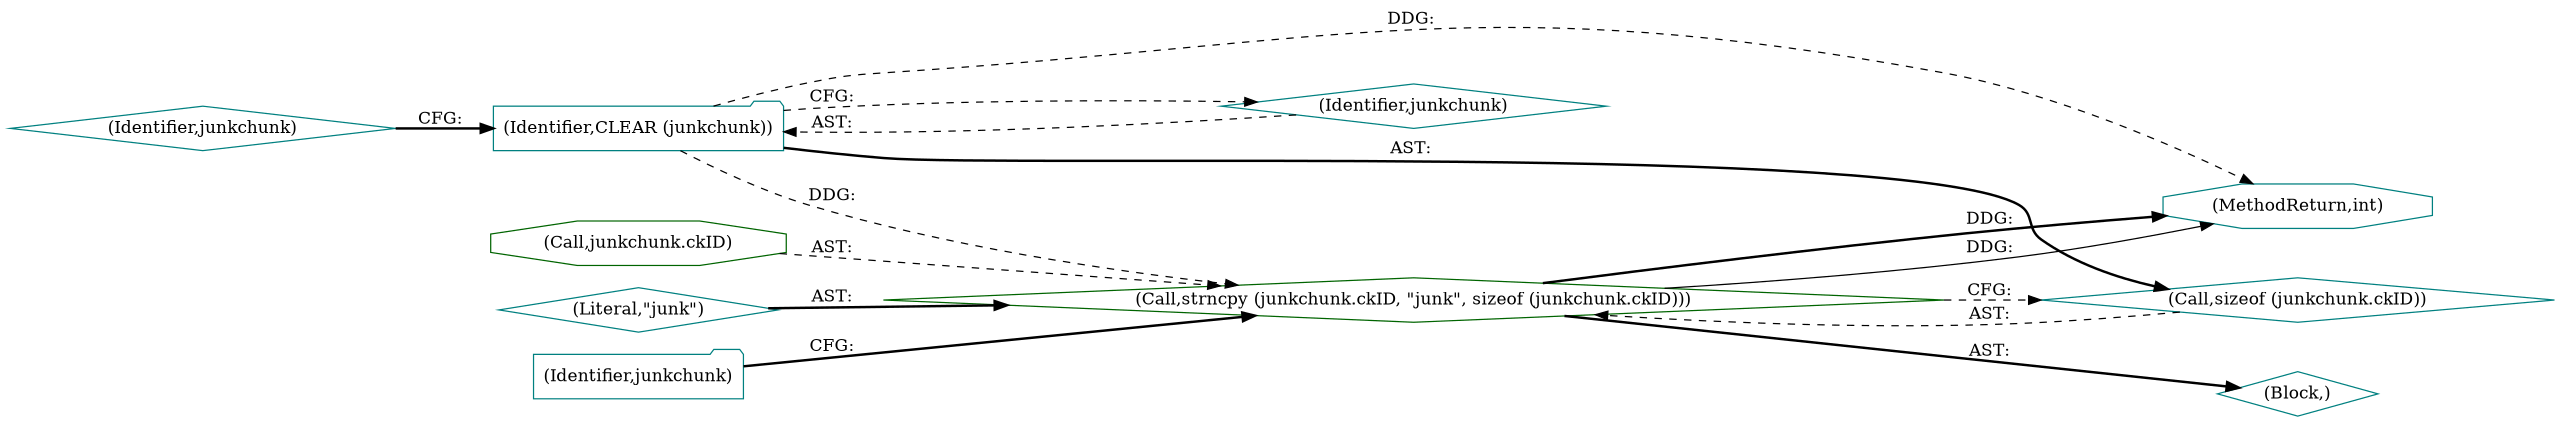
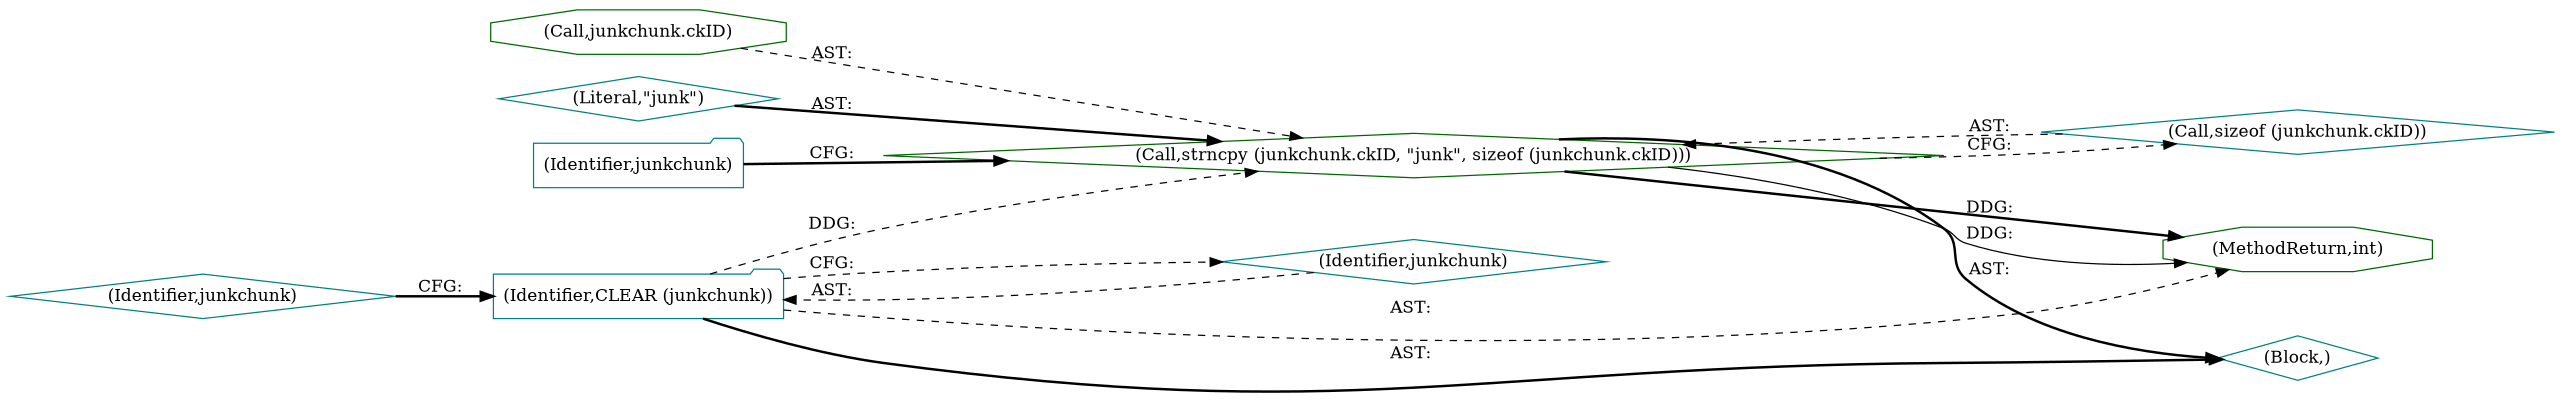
(1414, 19) -> (1414, 308)
(1486, 162) -> (1453, 385)
(2298, 206) -> (2298, 249)
